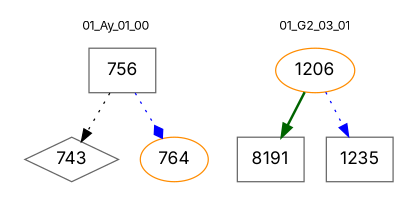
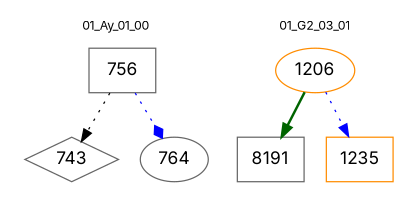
(174, 159) -> (174, 159)
(360, 159) -> (360, 159)
